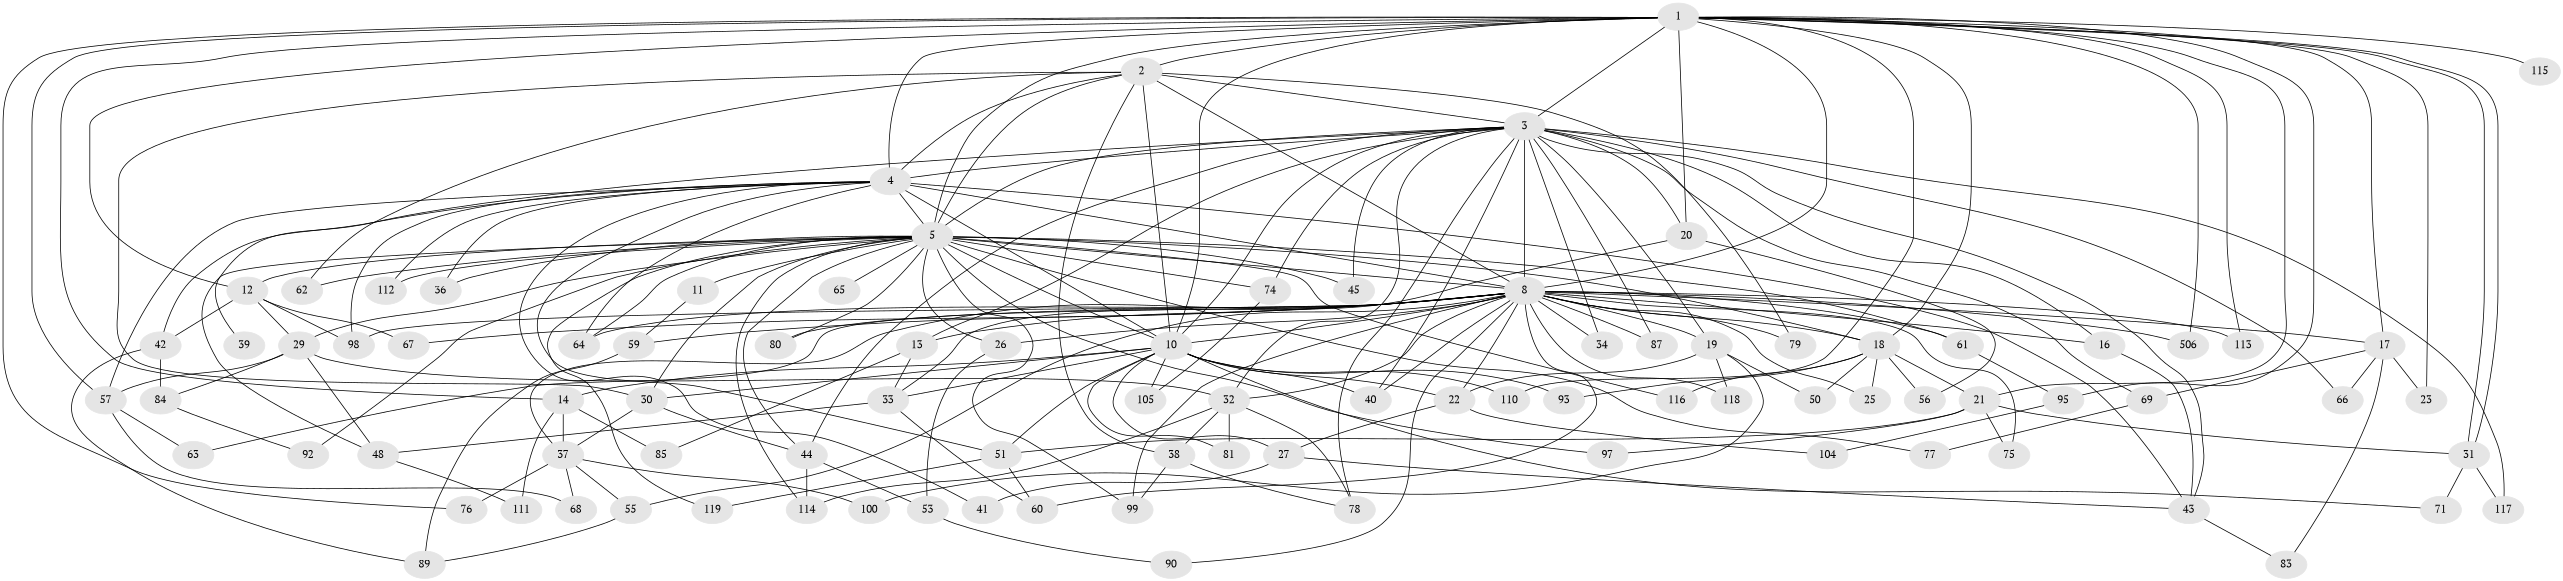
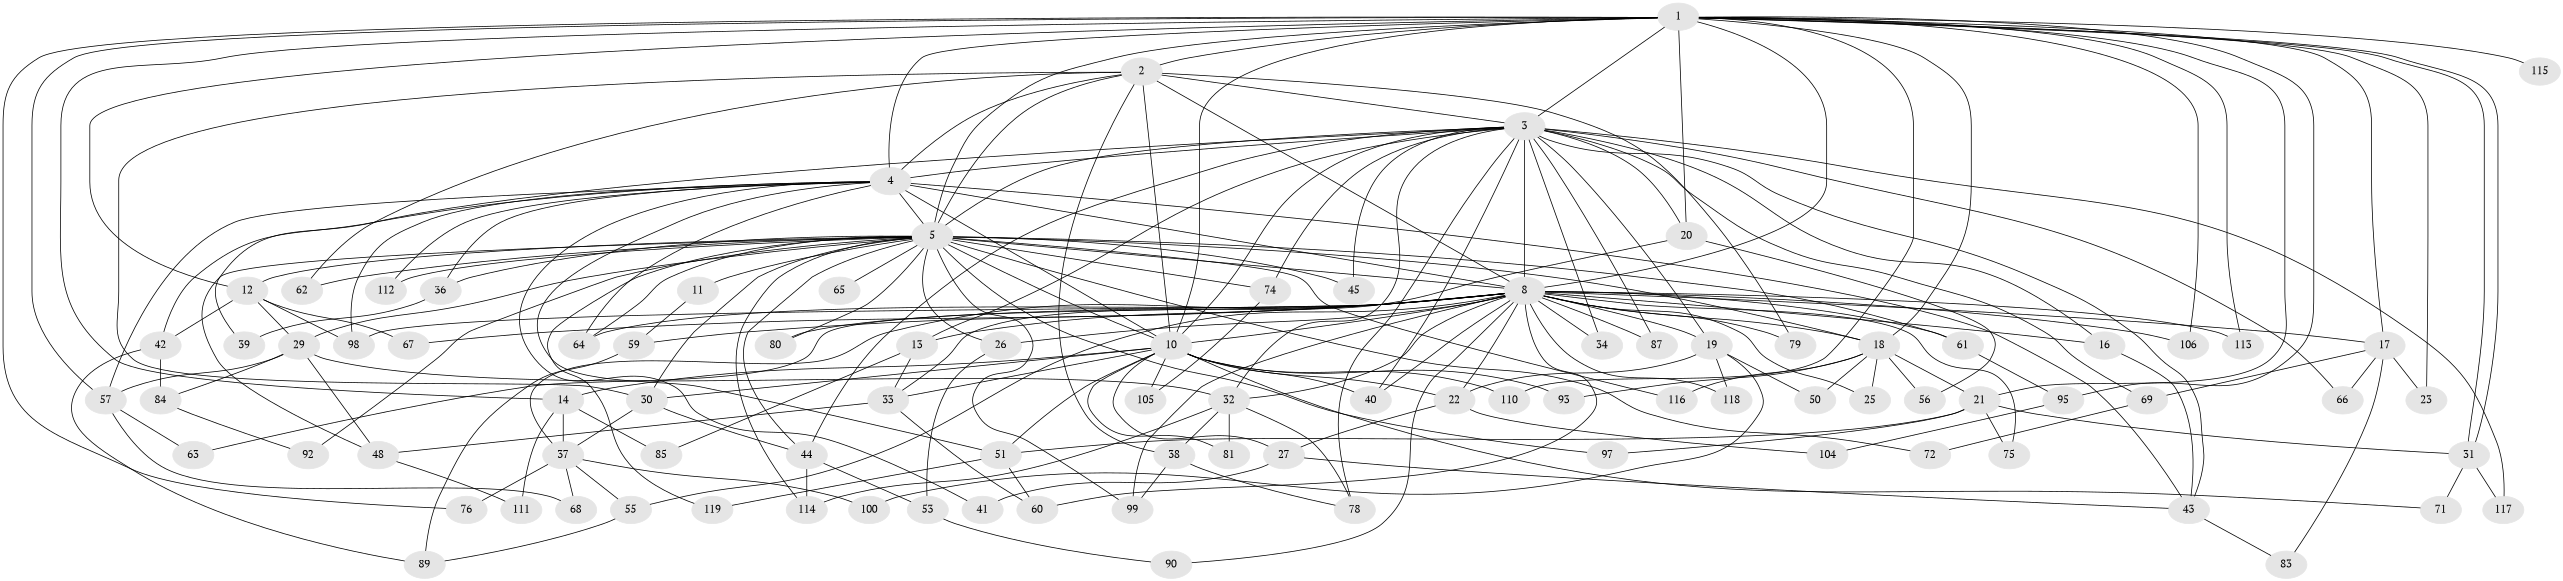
none -> (359, 316)
(2188, 346) -> (2188, 346)
(1930, 455) -> (1930, 455)
